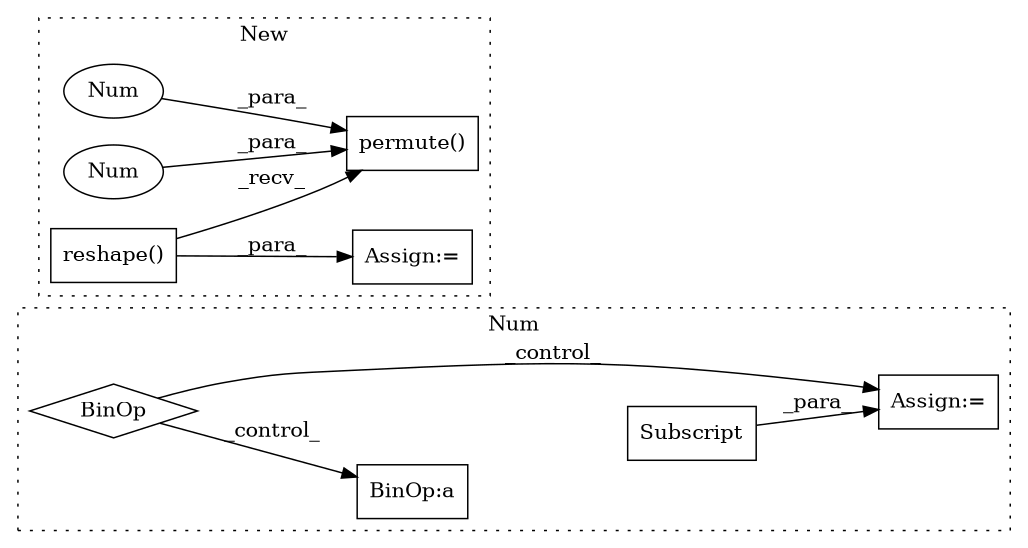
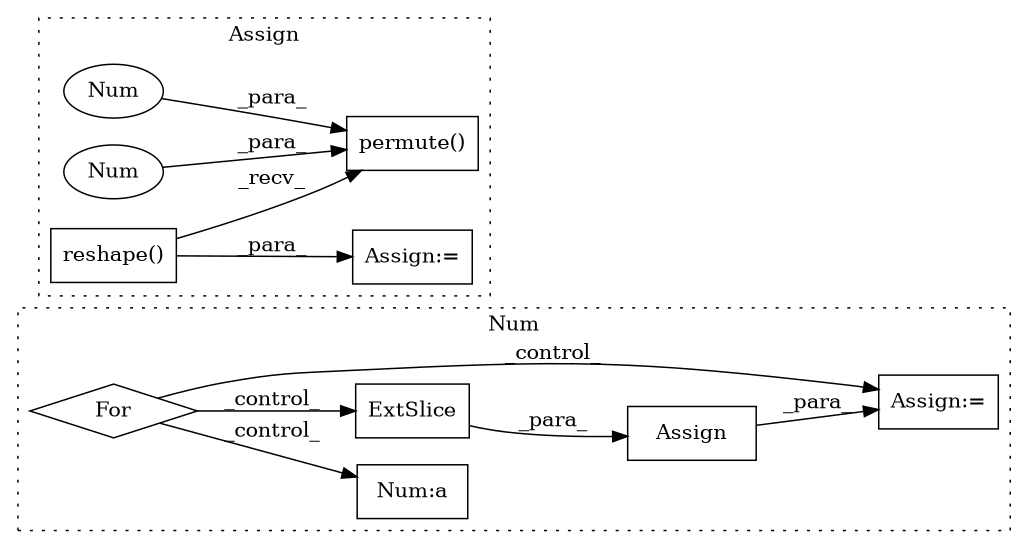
(265, 35) -> (265, 35)
(114, 411) -> (114, 411)
none -> (412, 411)
(692, 433) -> (692, 433)
(412, 492) -> (412, 492)
